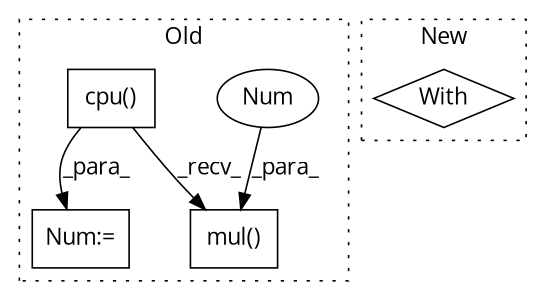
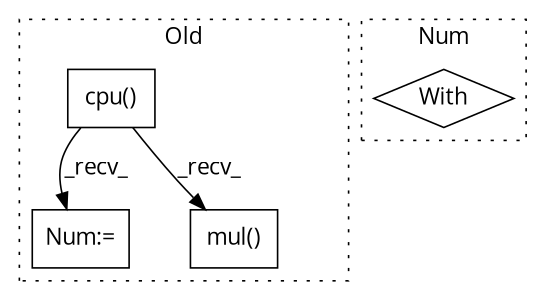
(444, 38) -> (444, 38)
(268, 98) -> none
(97, 169) -> (97, 169)
